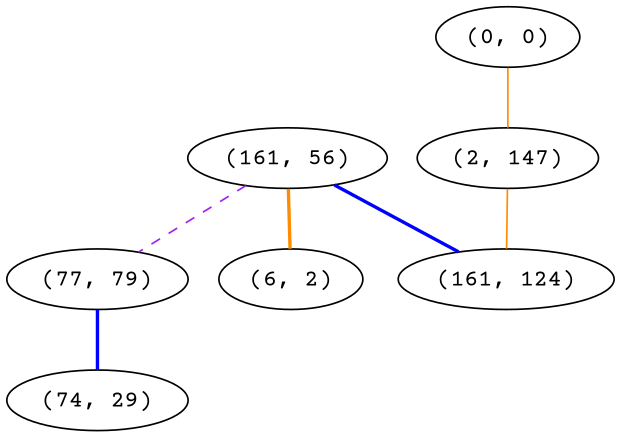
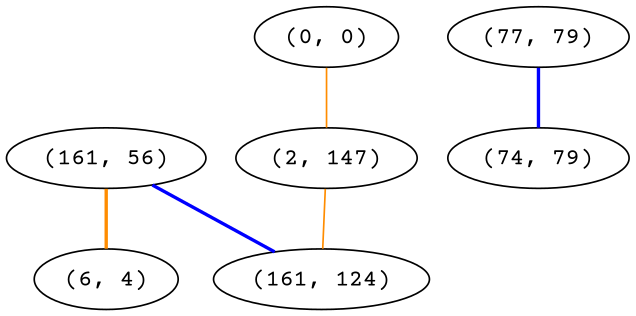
(192, 219) -> none
(291, 279) -> (106, 279)
(97, 400) -> (538, 158)
